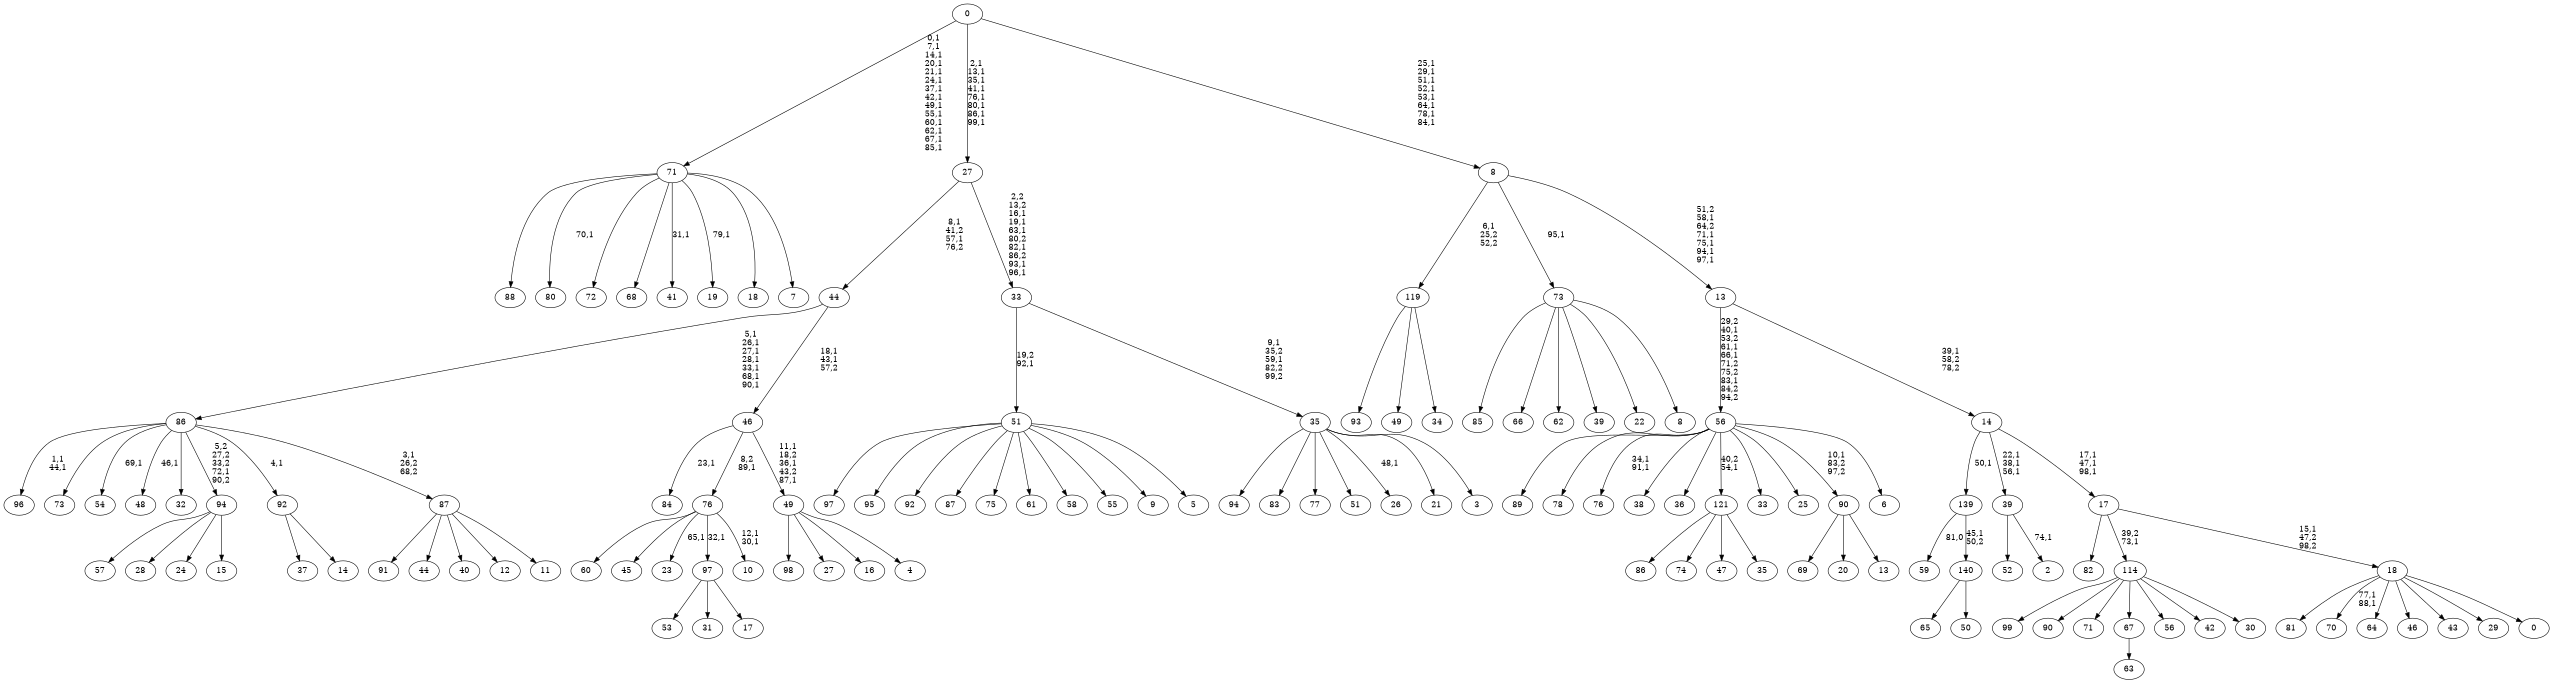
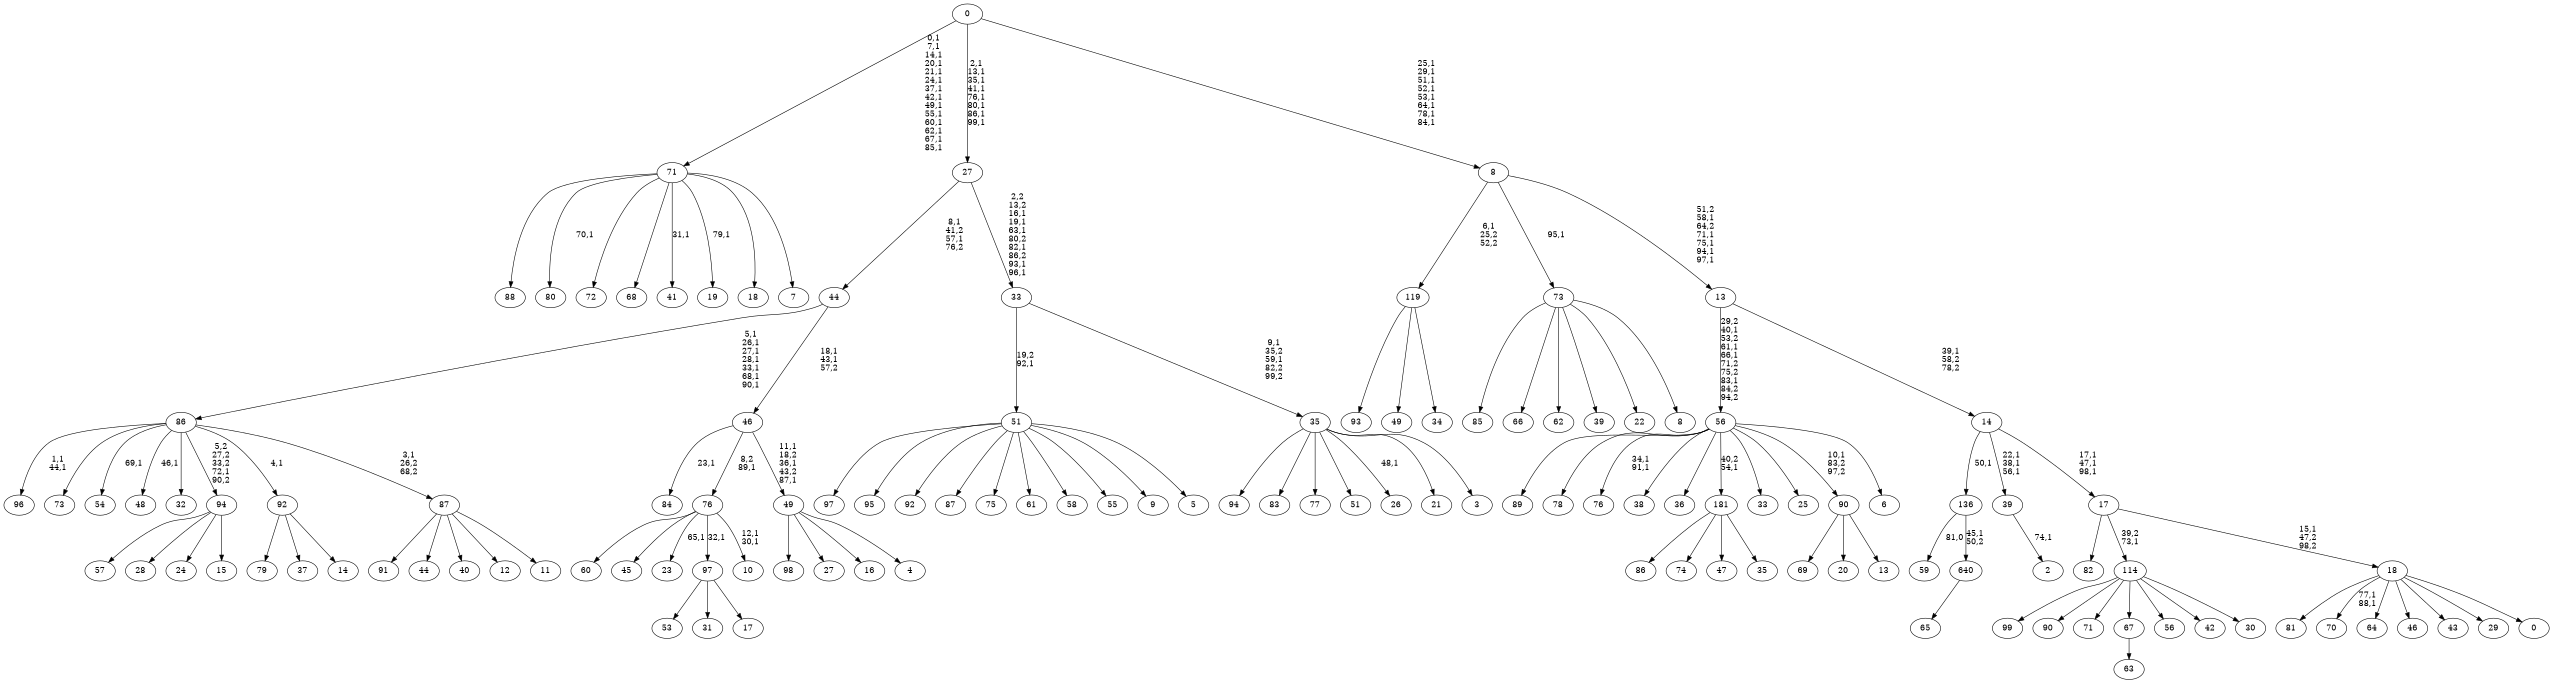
(1721, 505) -> (1721, 505)
(1966, 505) -> (1966, 505)
none -> (262, 571)
(1966, 571) -> (1966, 571)
(2008, 571) -> none
(1966, 628) -> none
